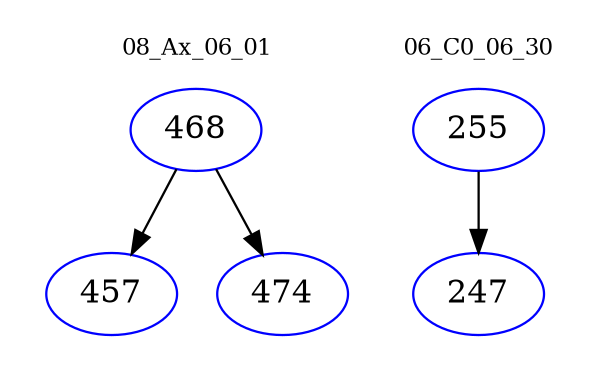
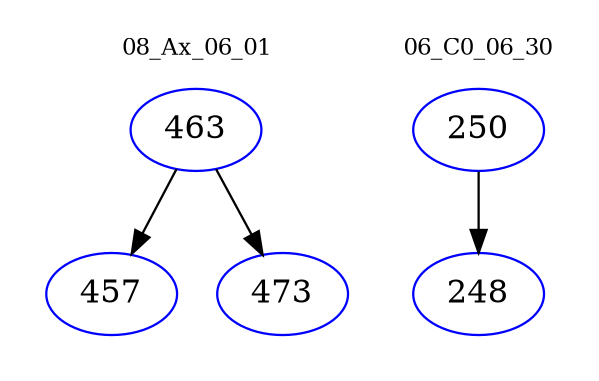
(196, 130) -> (196, 130)
(479, 130) -> (479, 130)
(283, 294) -> (283, 294)
(479, 294) -> (479, 294)
